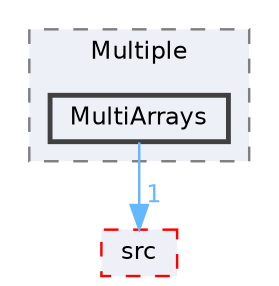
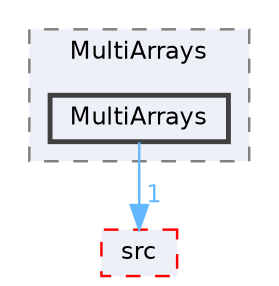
(139, 53) -> (139, 53)
